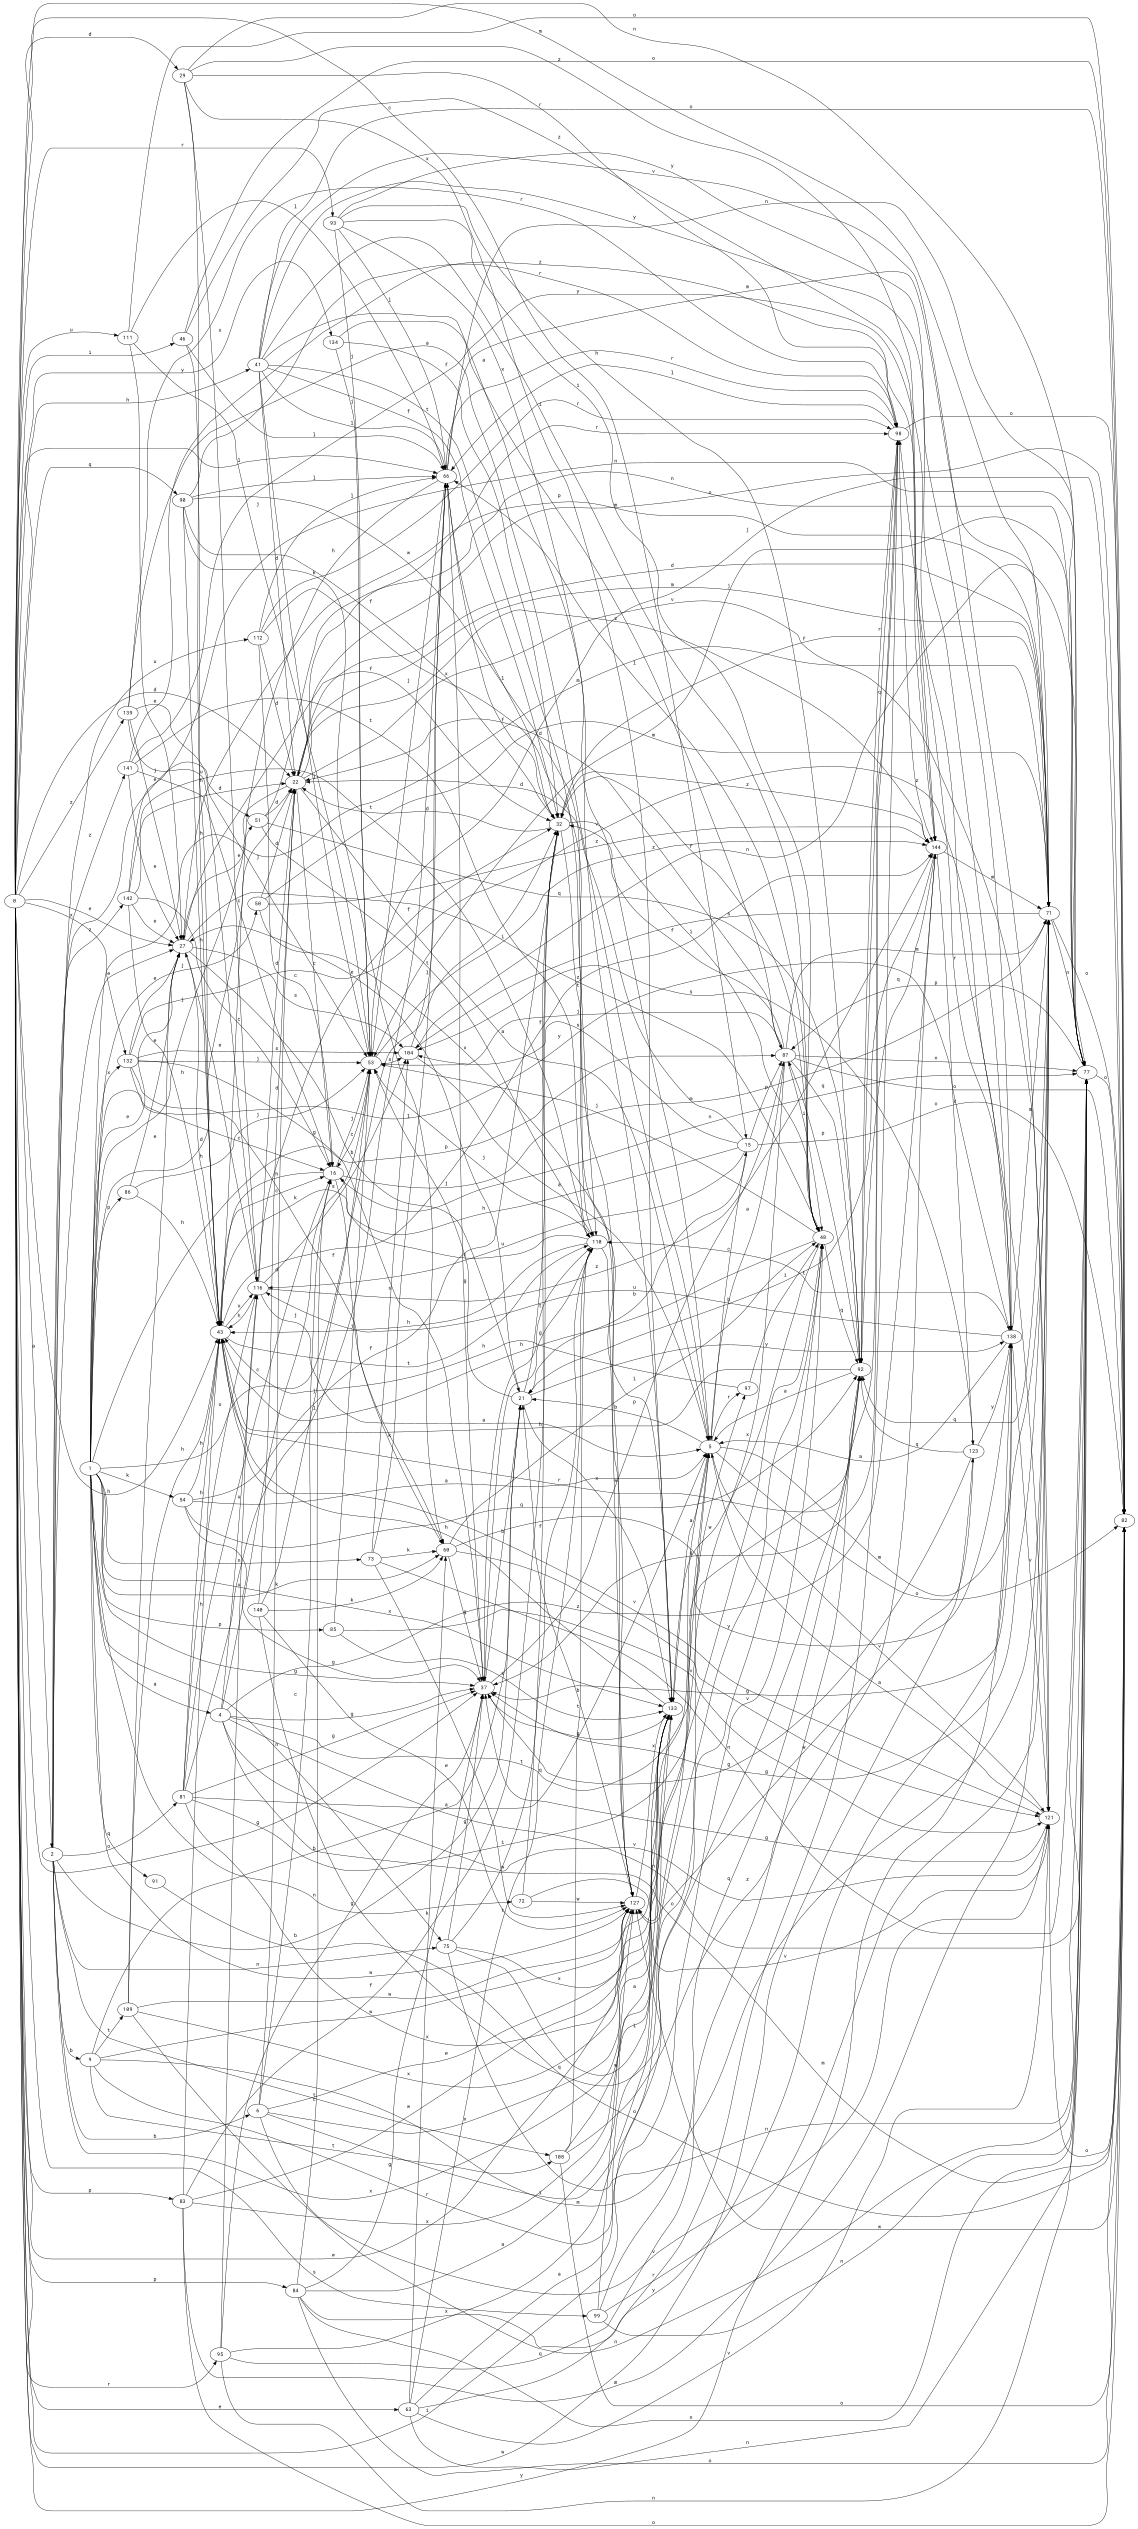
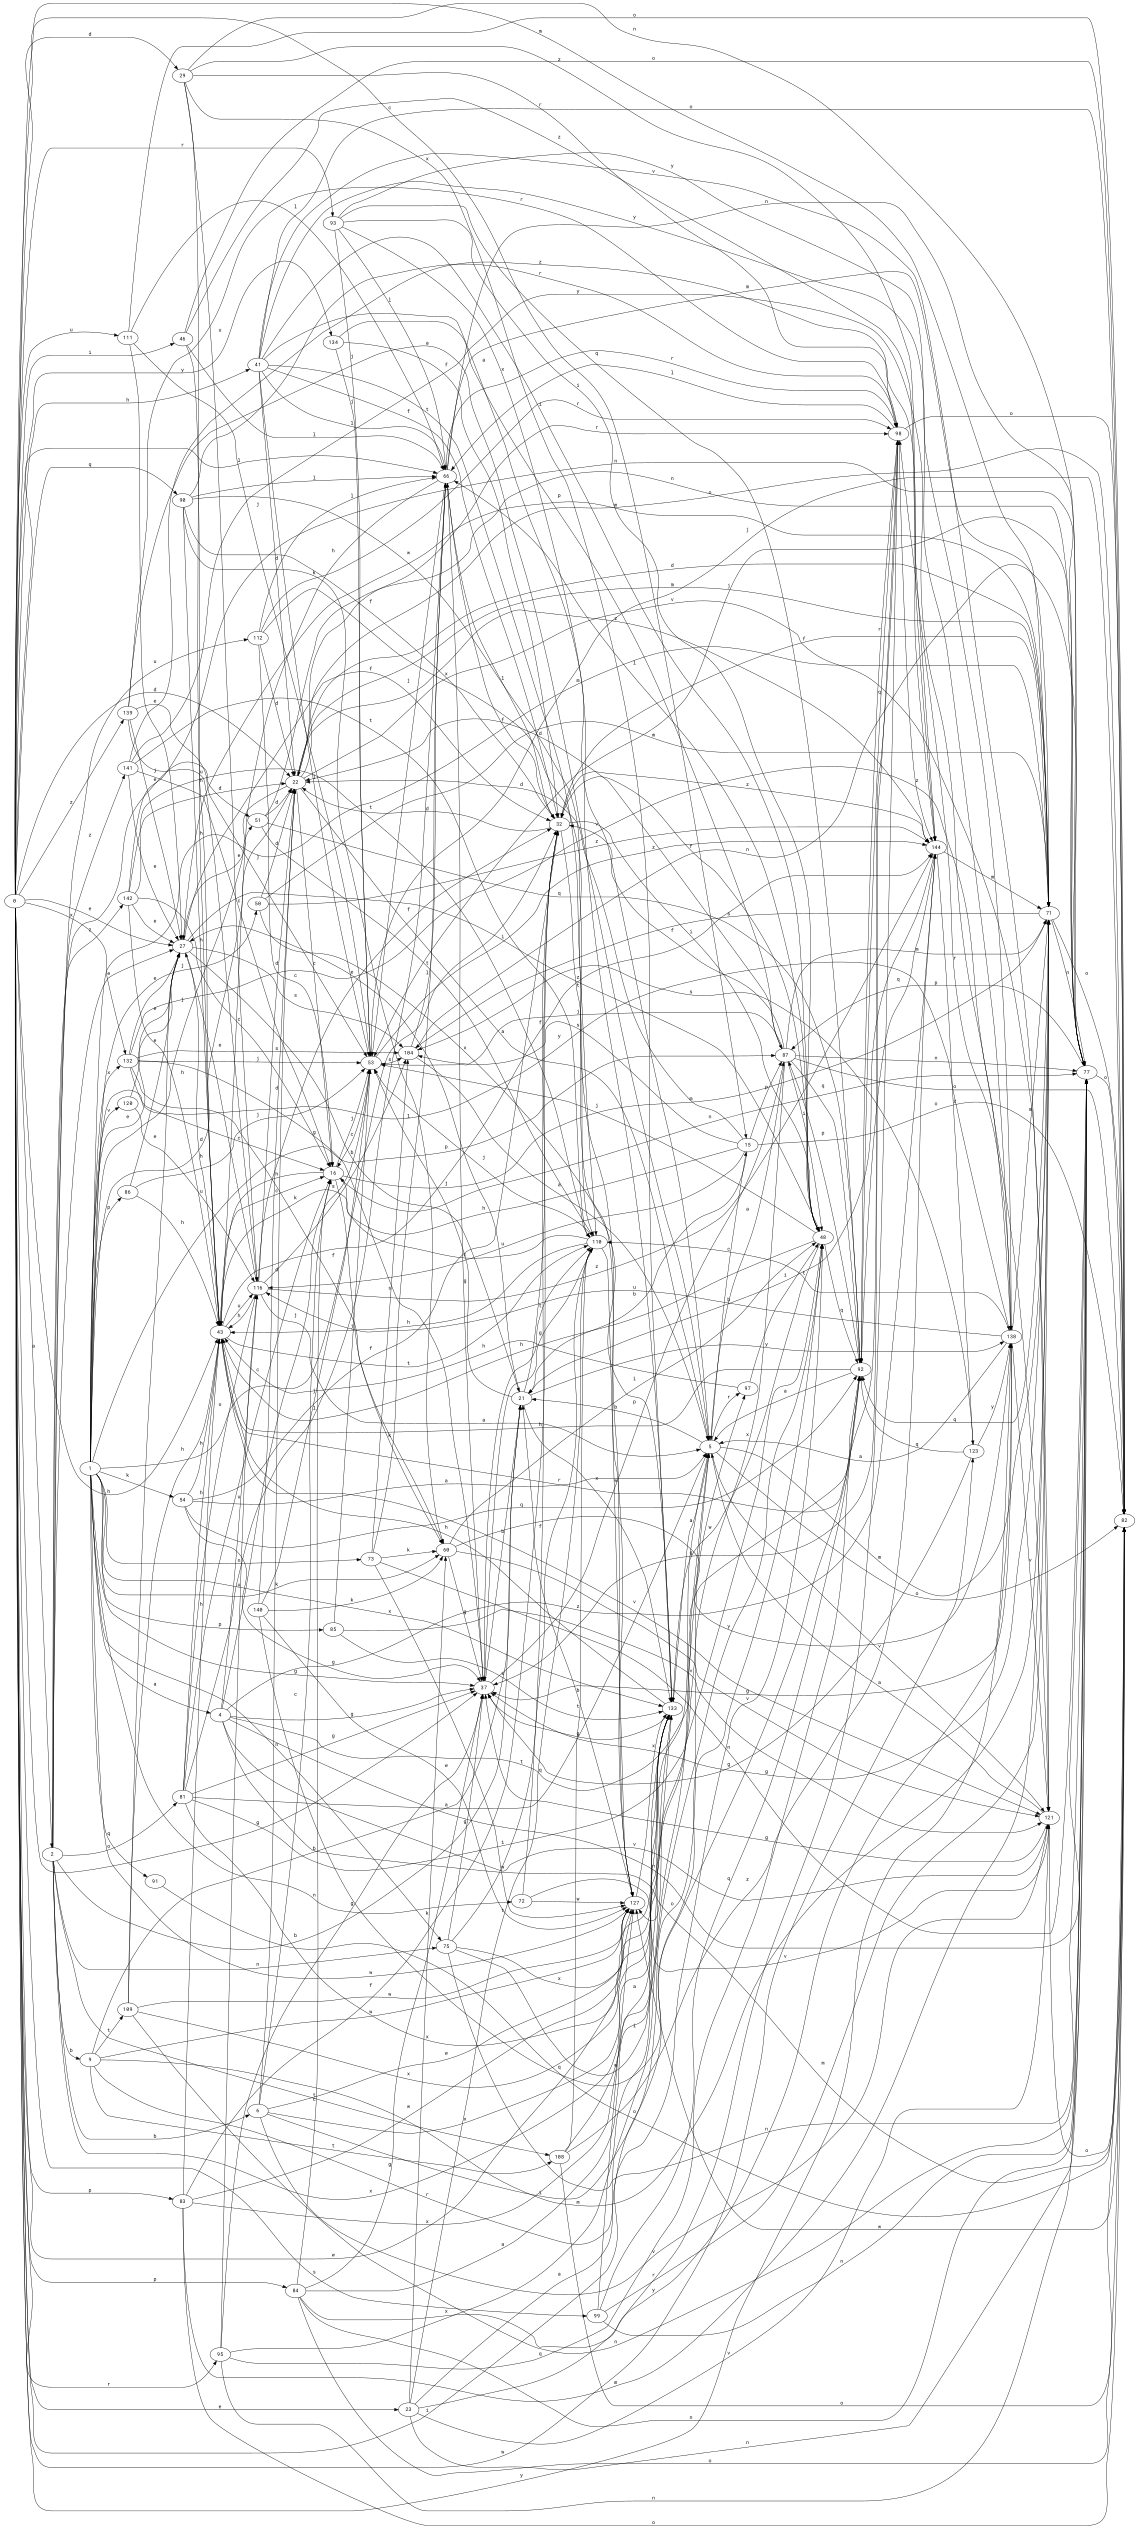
(597, 353) -> (597, 353)
none -> (128, 1104)
(841, 1711) -> none
(409, 2410) -> (409, 2410)
